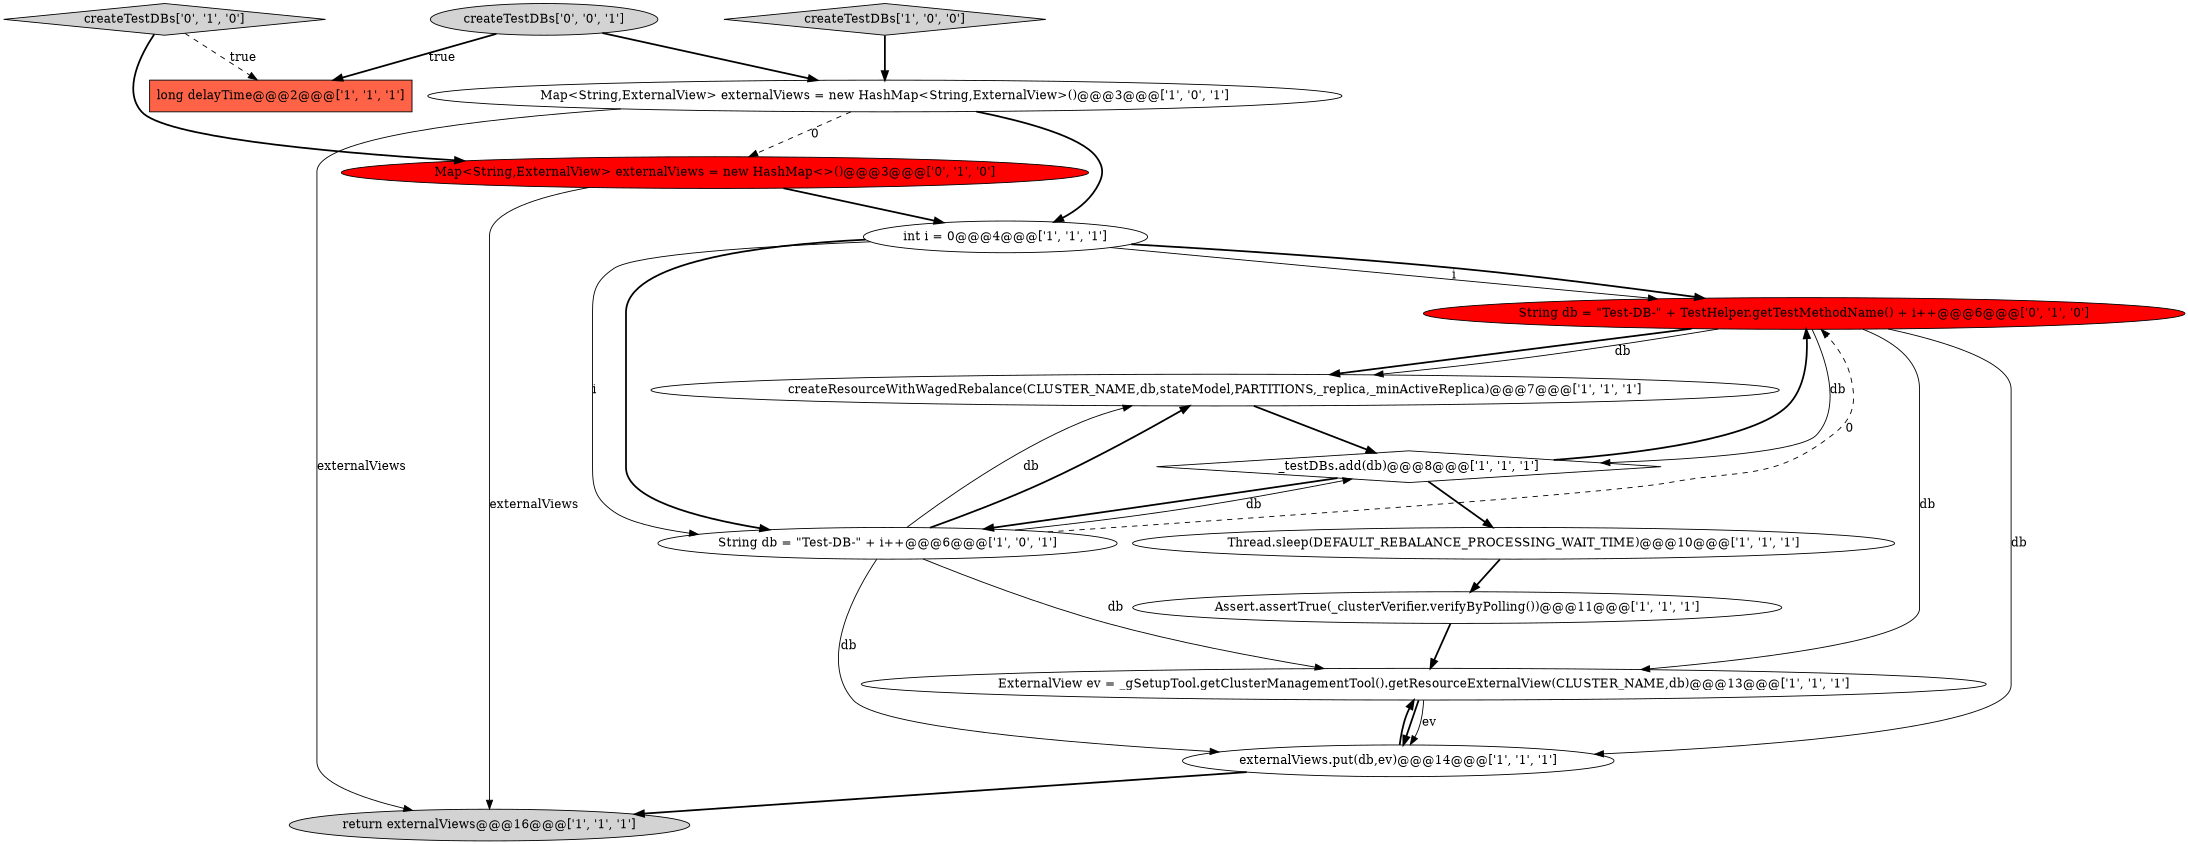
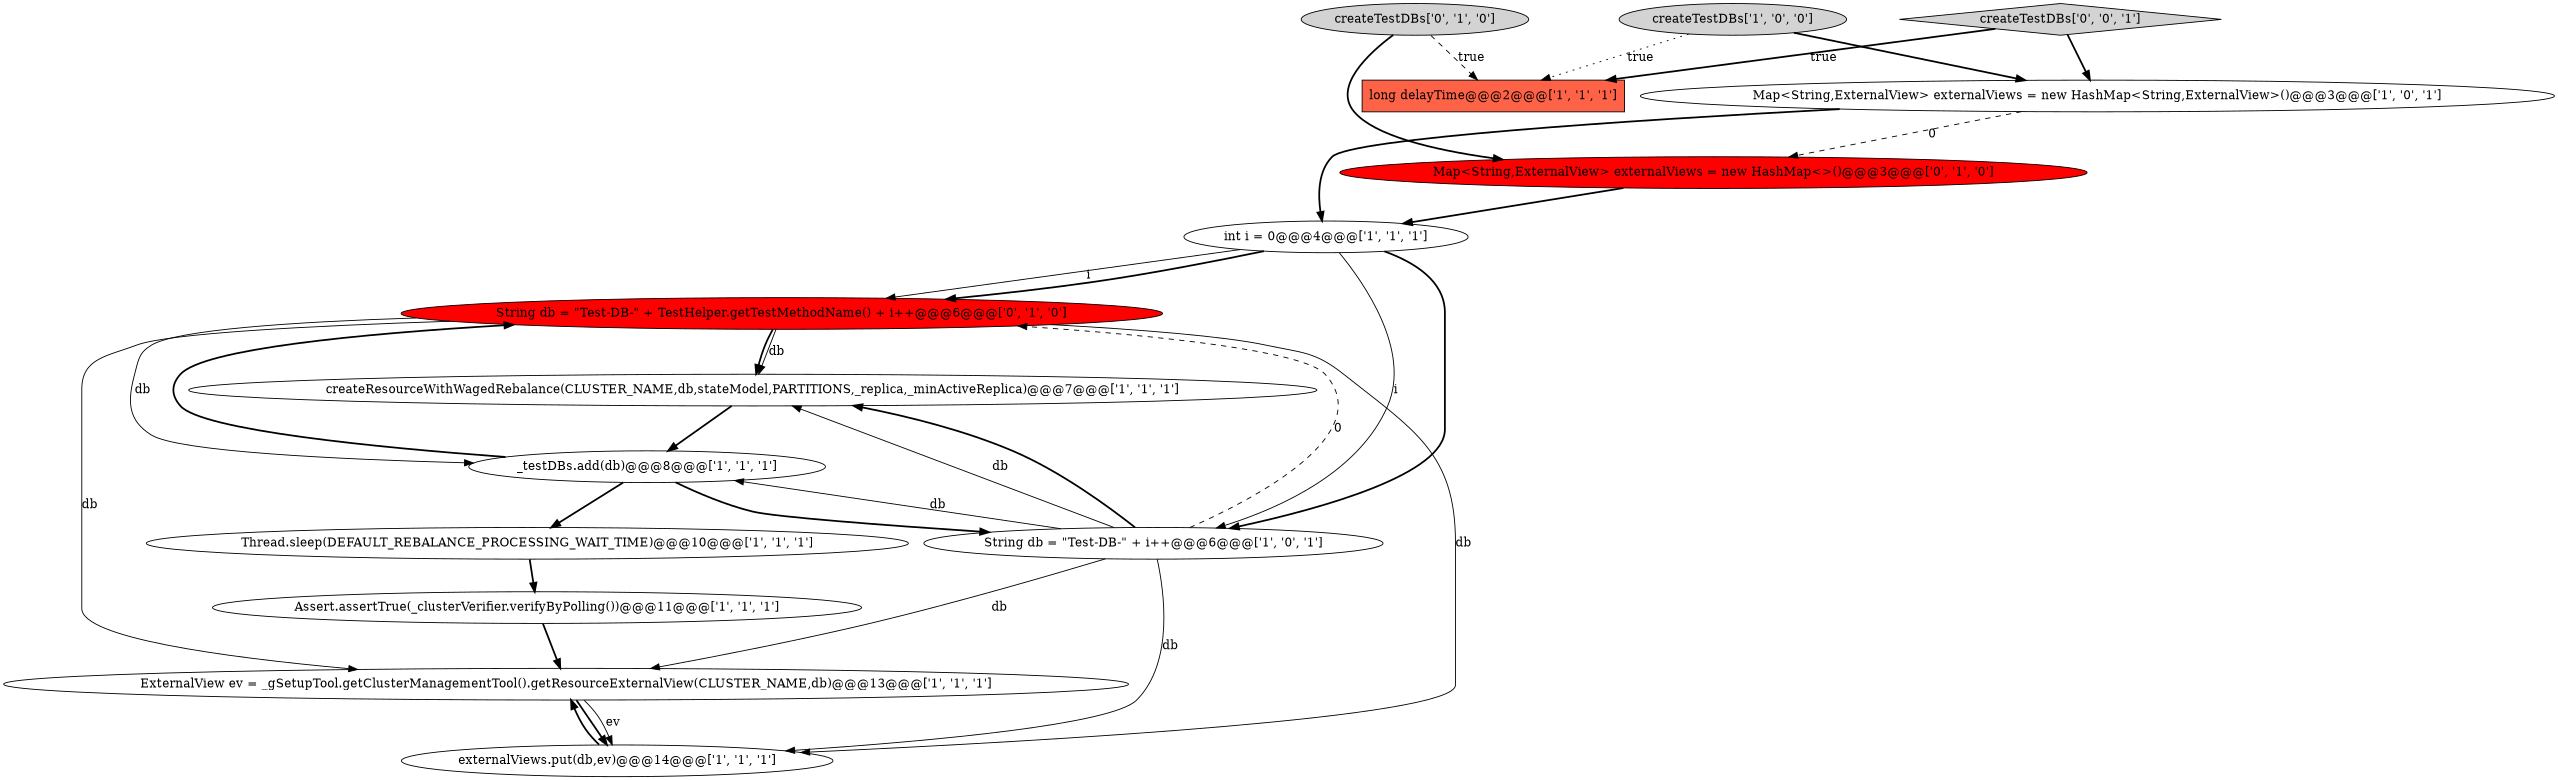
(165, 19) -> (1415, 19)
(544, 19) -> (2060, 19)
(885, 19) -> (1733, 19)
none -> (1619, 56)
(1409, 467) -> (647, 467)
(490, 825) -> none
